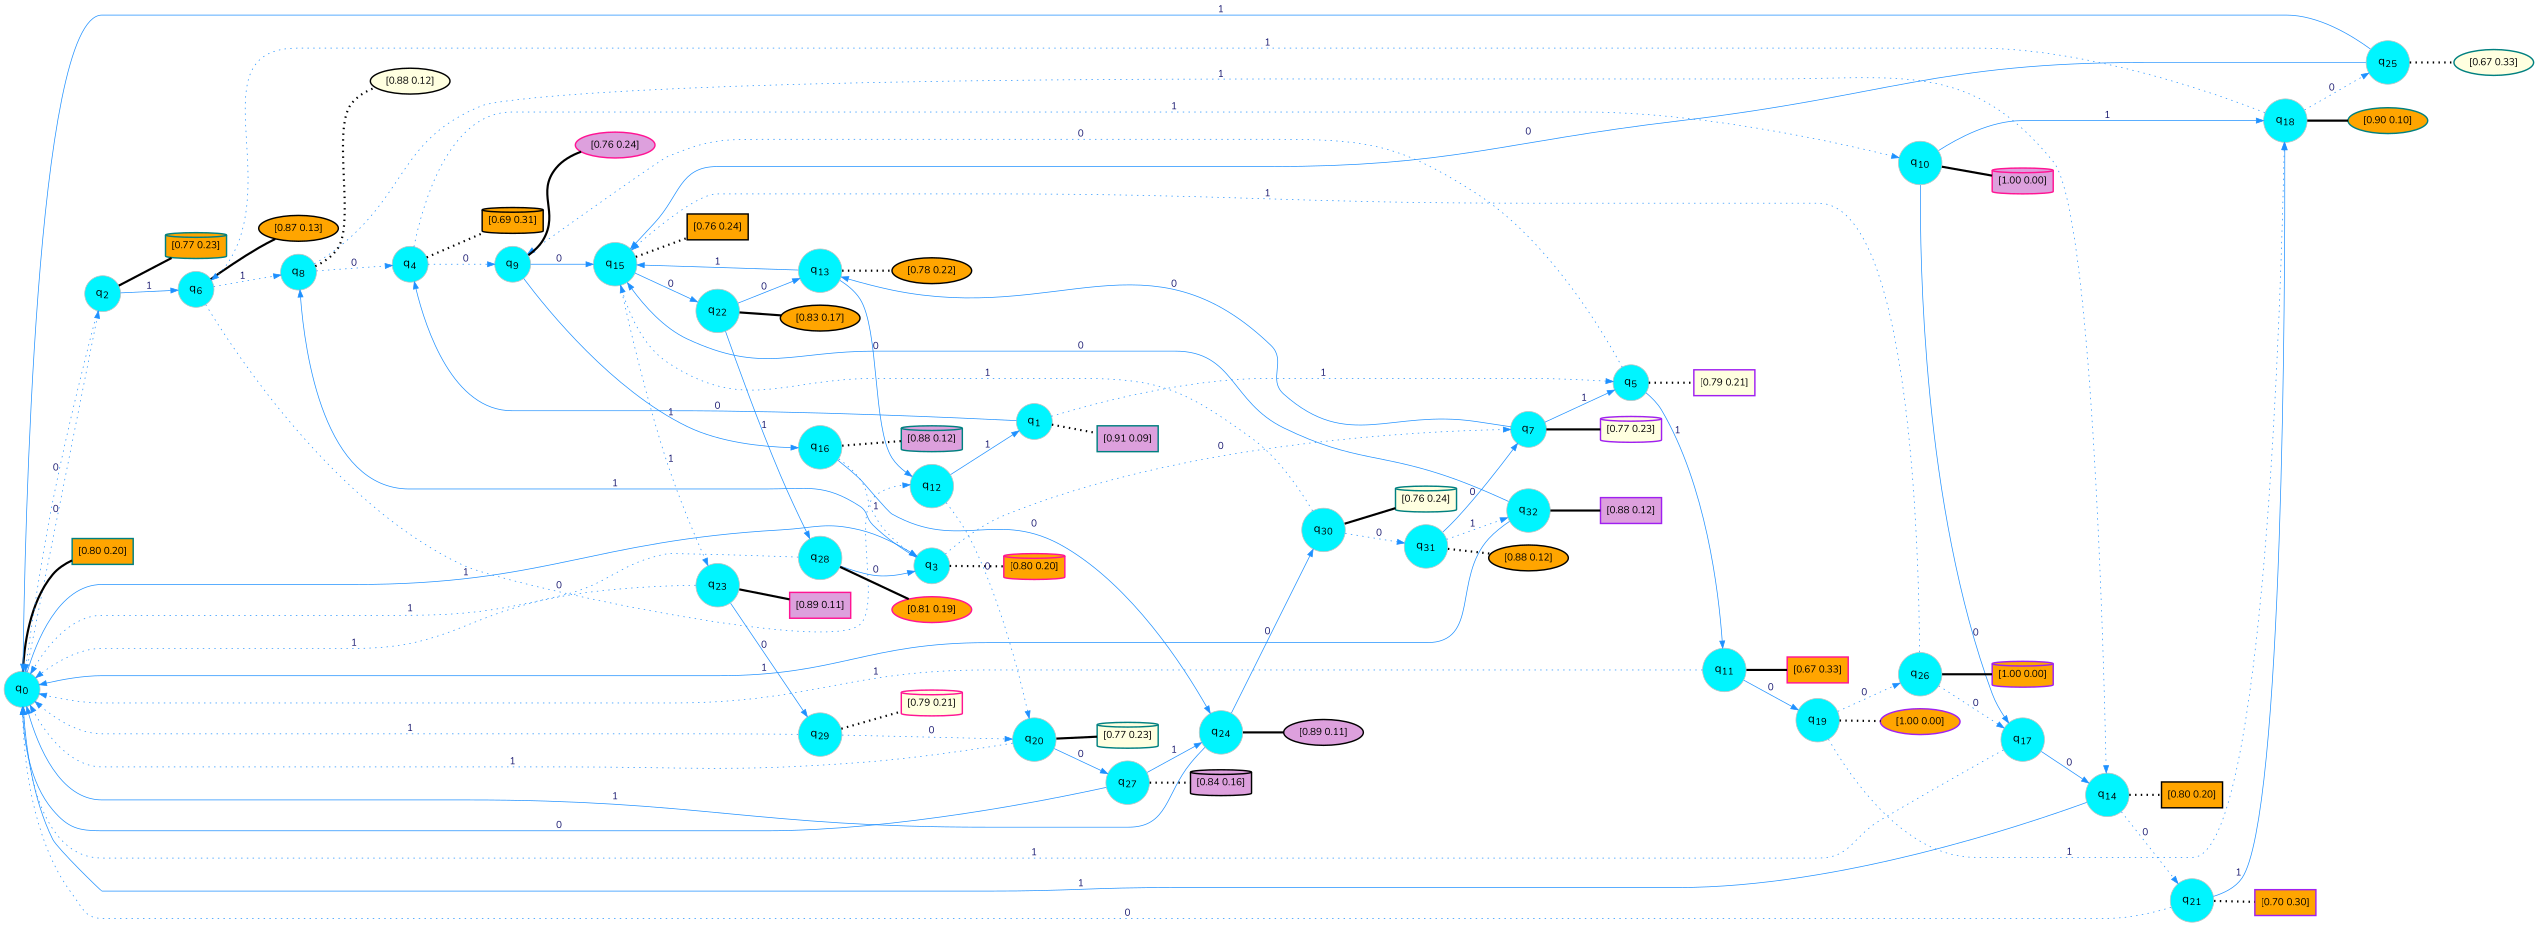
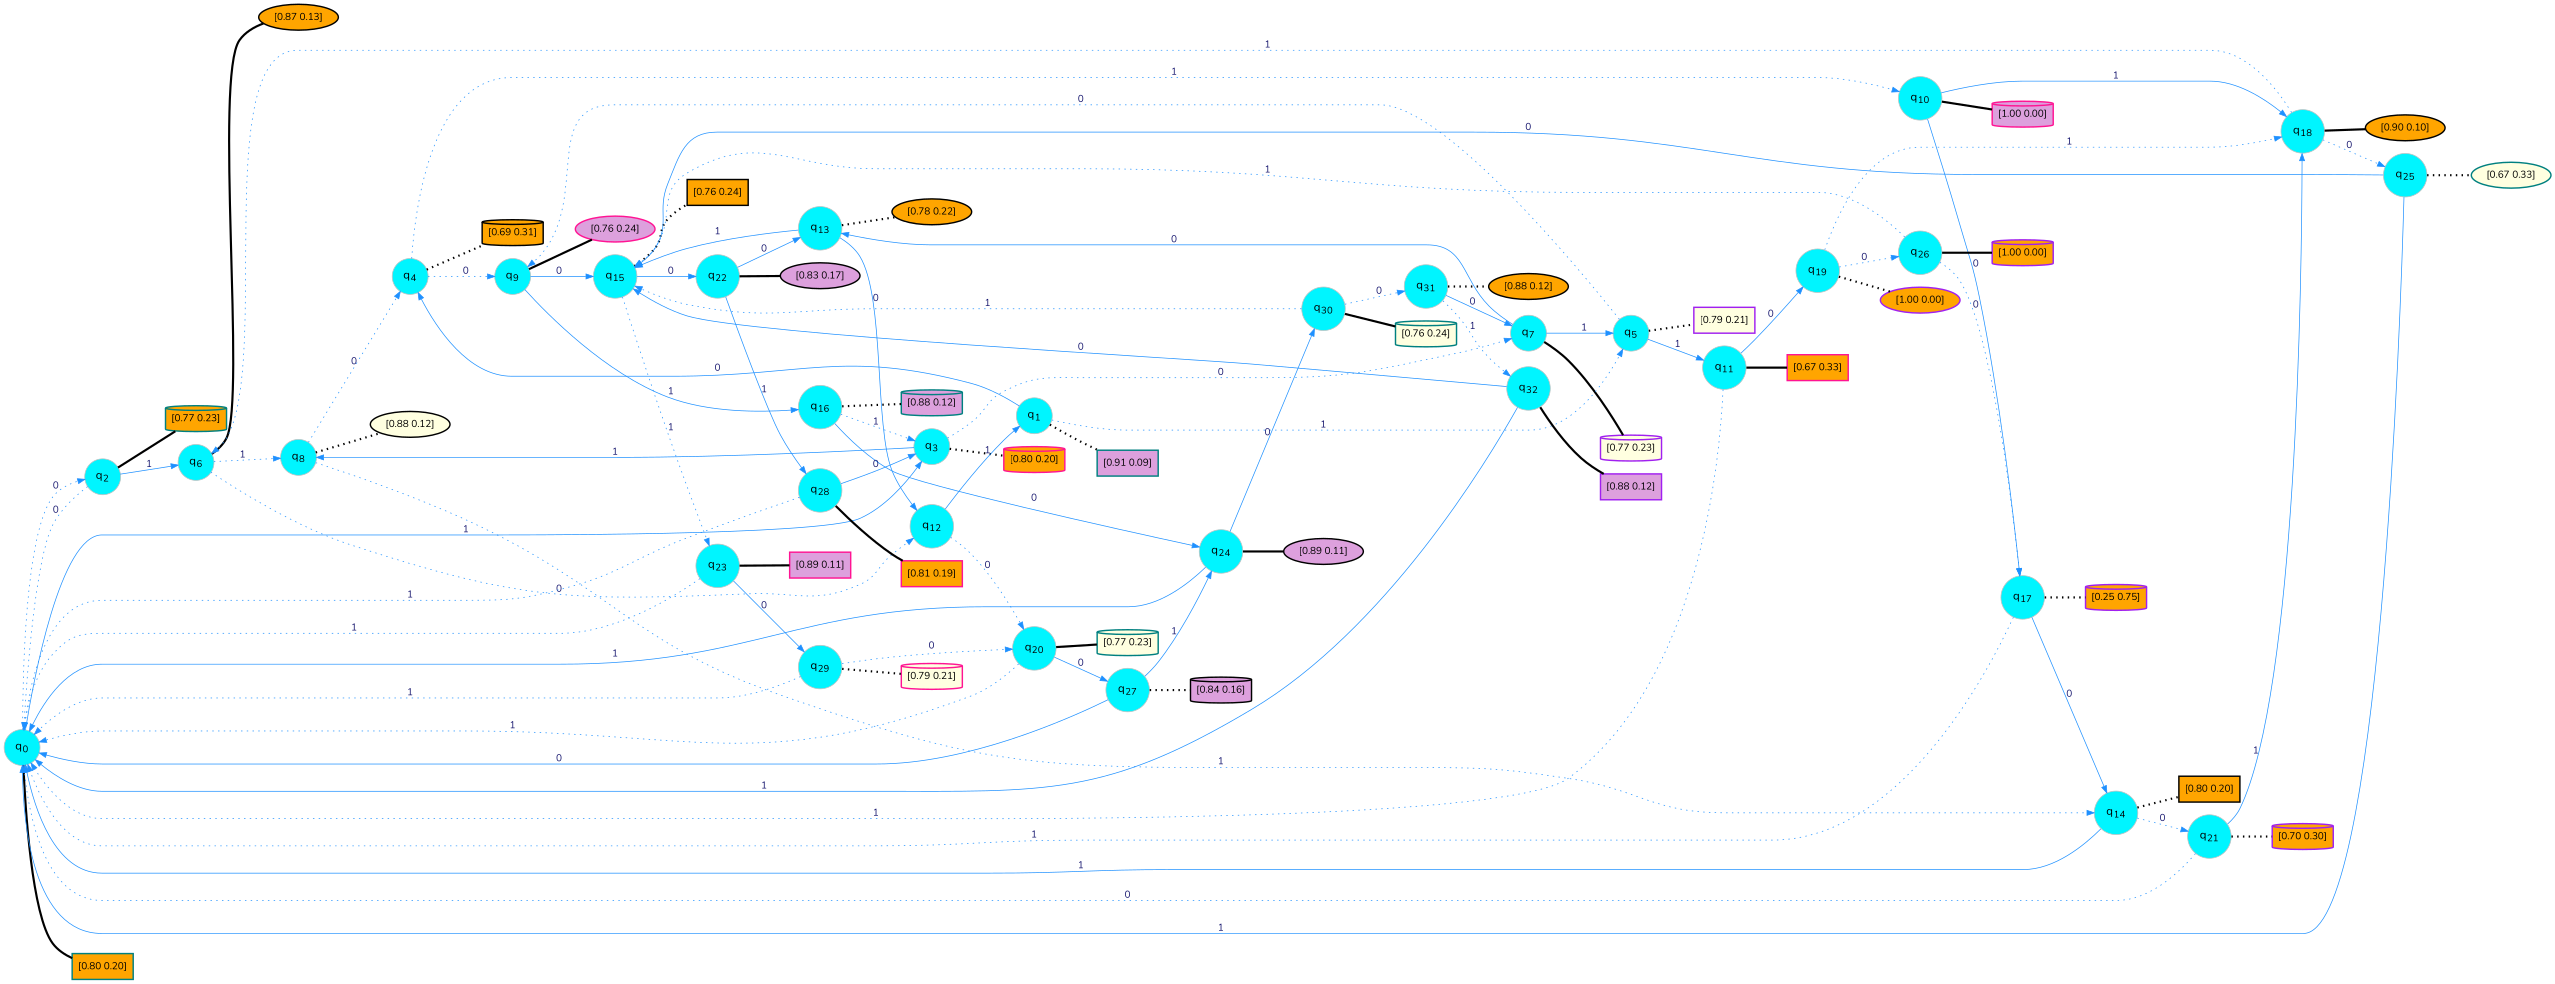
(2388, 121) -> (2405, 128)
(820, 318) -> (820, 276)
none -> (2116, 597)
(932, 610) -> (932, 574)
(2285, 903) -> (2303, 837)
